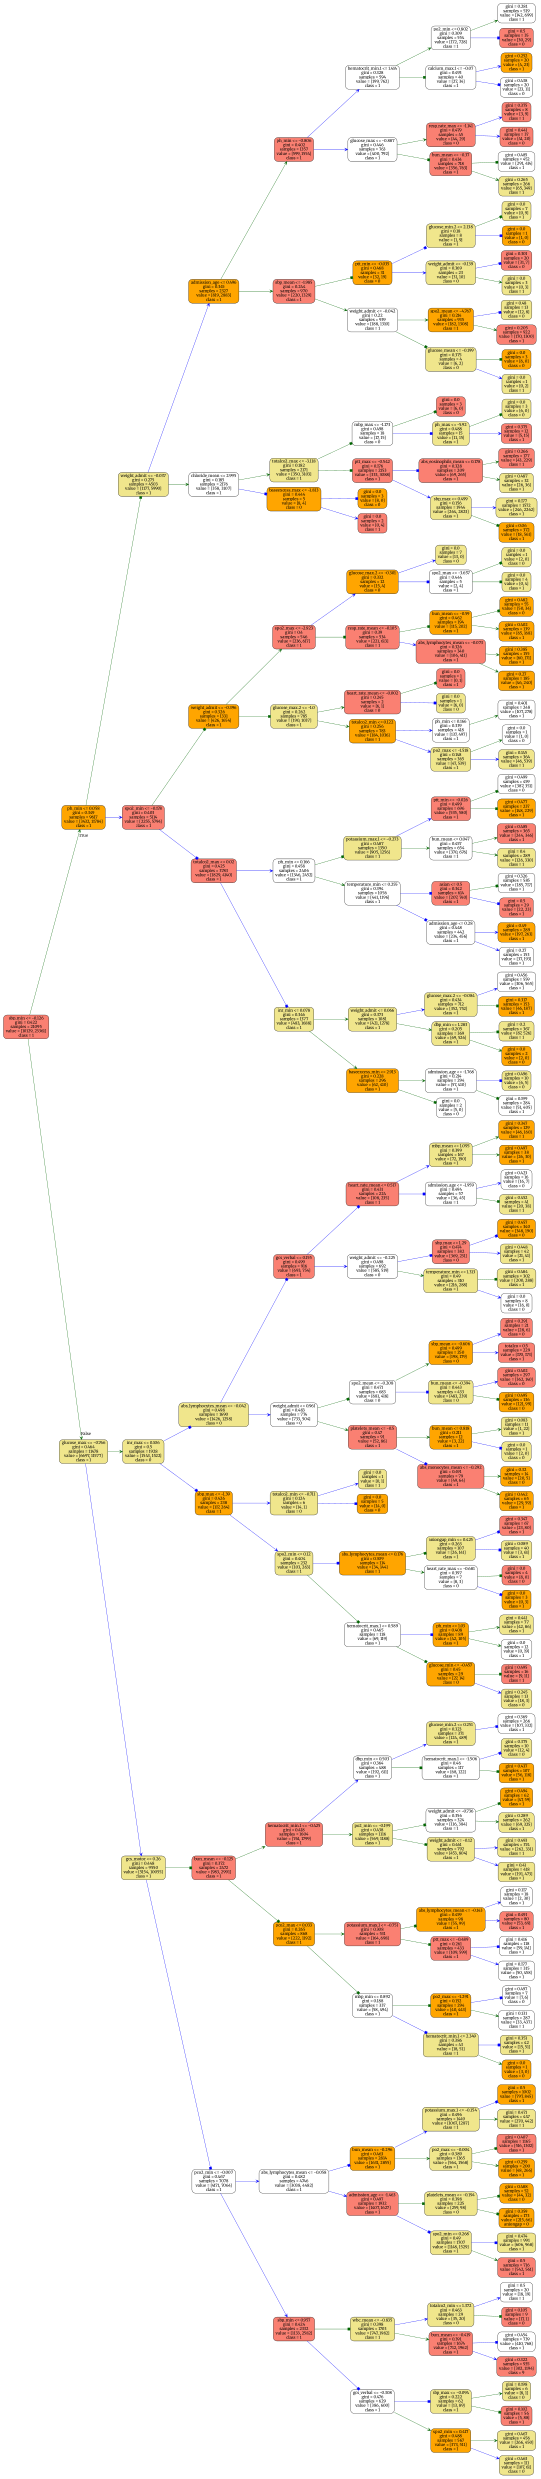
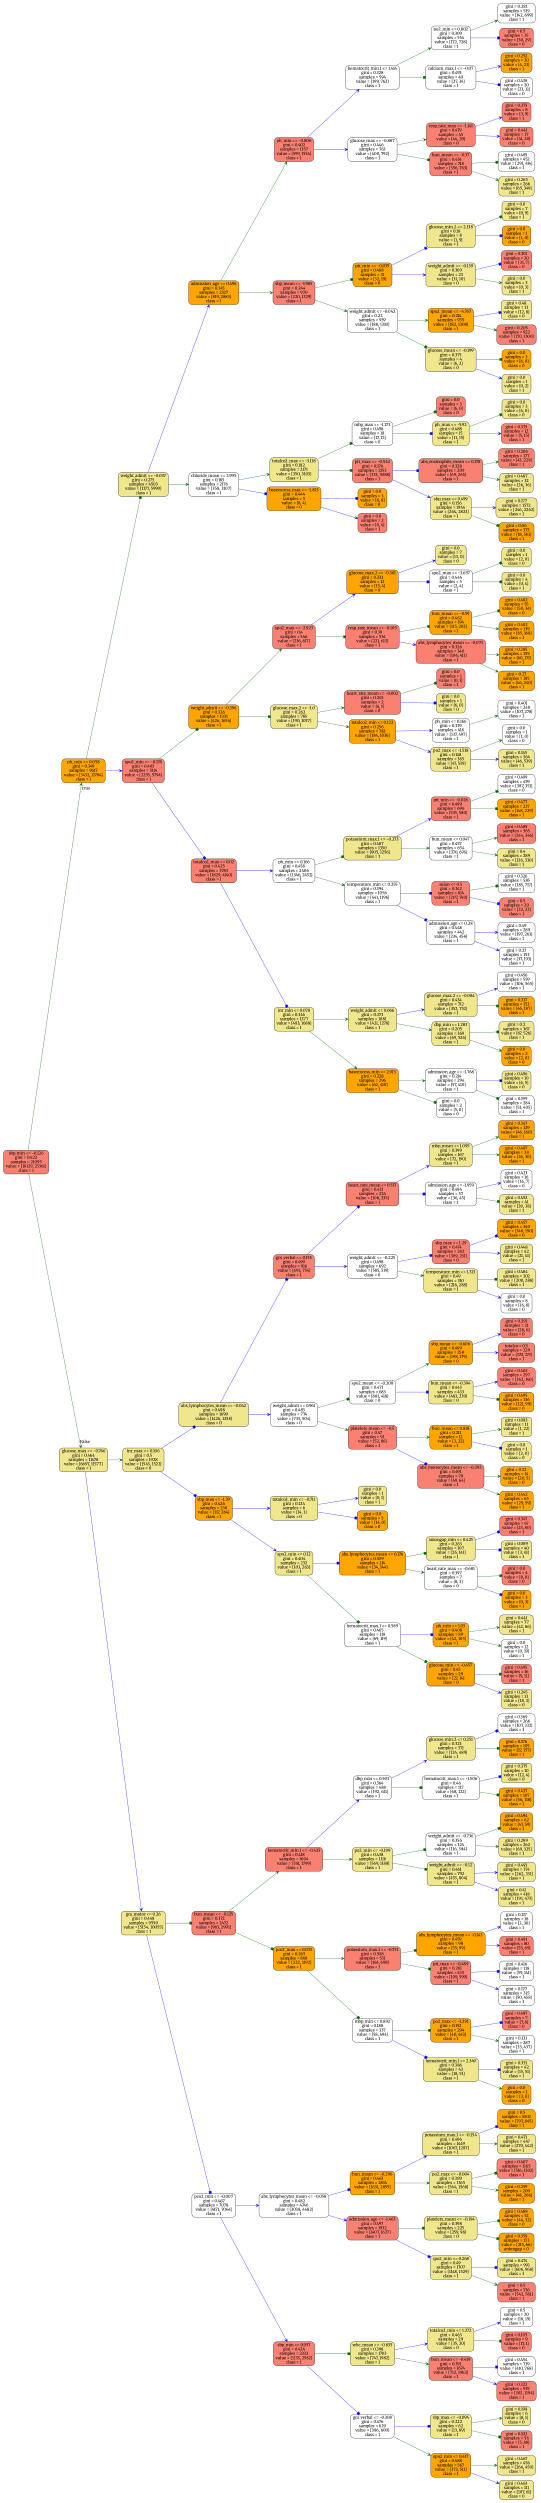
(516, 932) -> (516, 932)
none -> (516, 1748)
(516, 1996) -> (516, 2020)
(516, 2366) -> (516, 2391)
